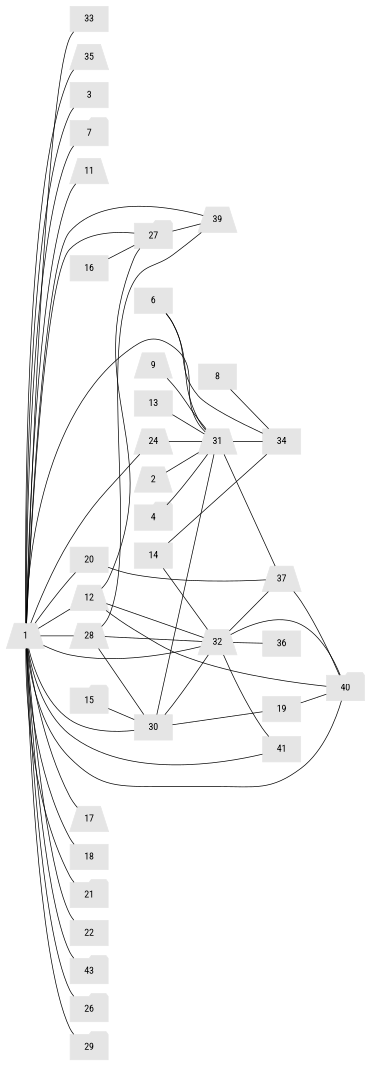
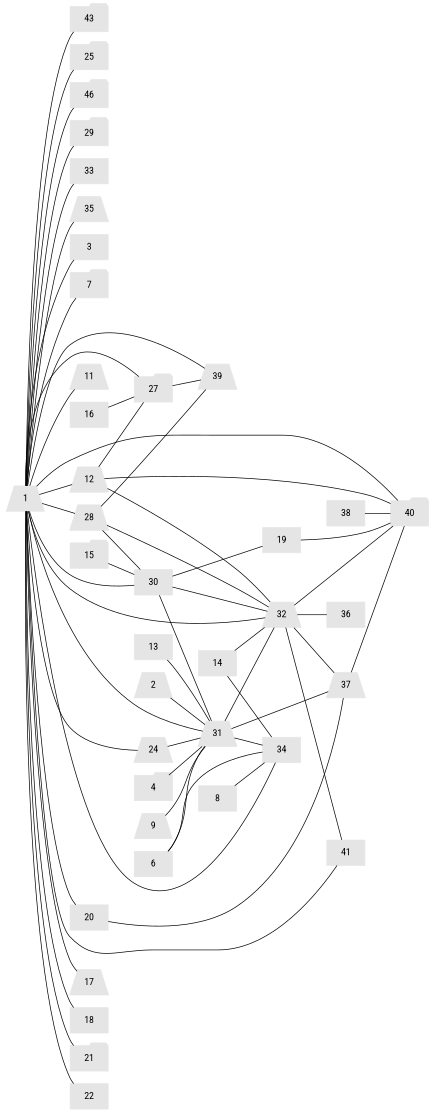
none -> (89, 57)
none -> (346, 513)
none -> (250, 674)
none -> (86, 804)
(89, 1009) -> (89, 95)
